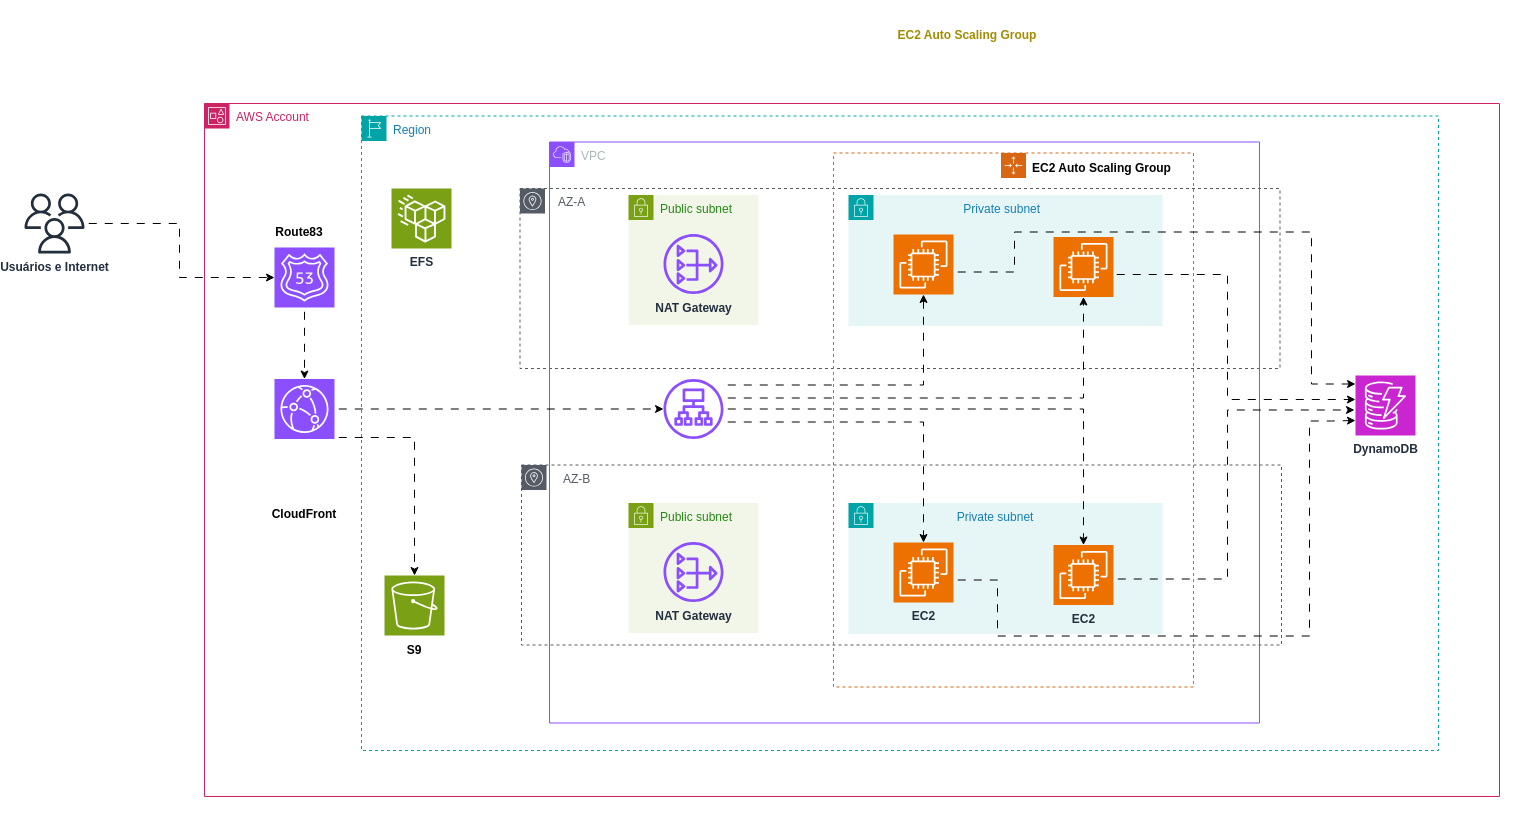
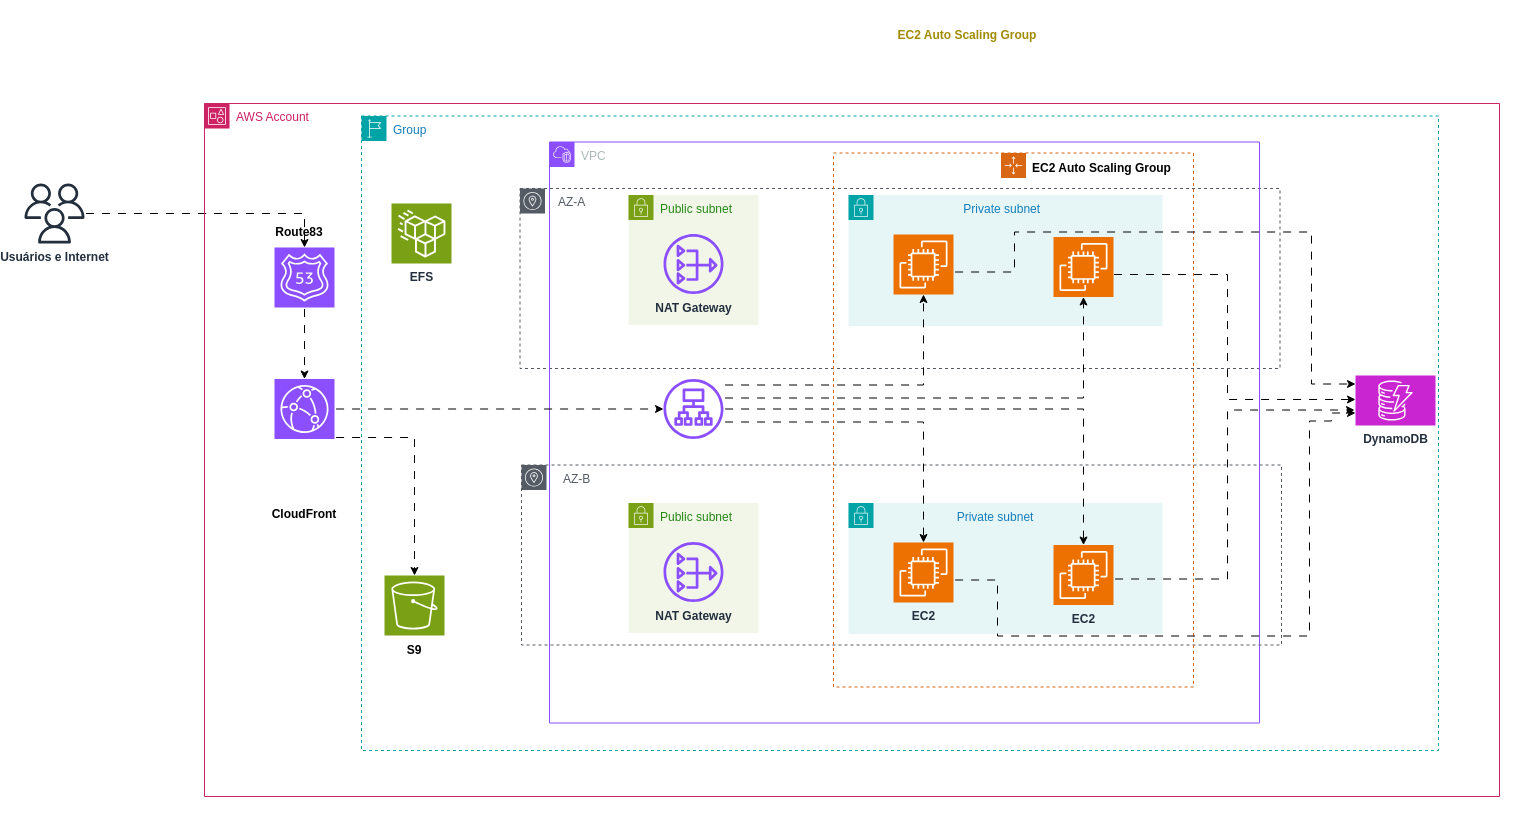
(412, 131) -> (410, 131)
(422, 219) -> (422, 234)
(55, 224) -> (55, 214)
(1386, 406) -> (1396, 401)
